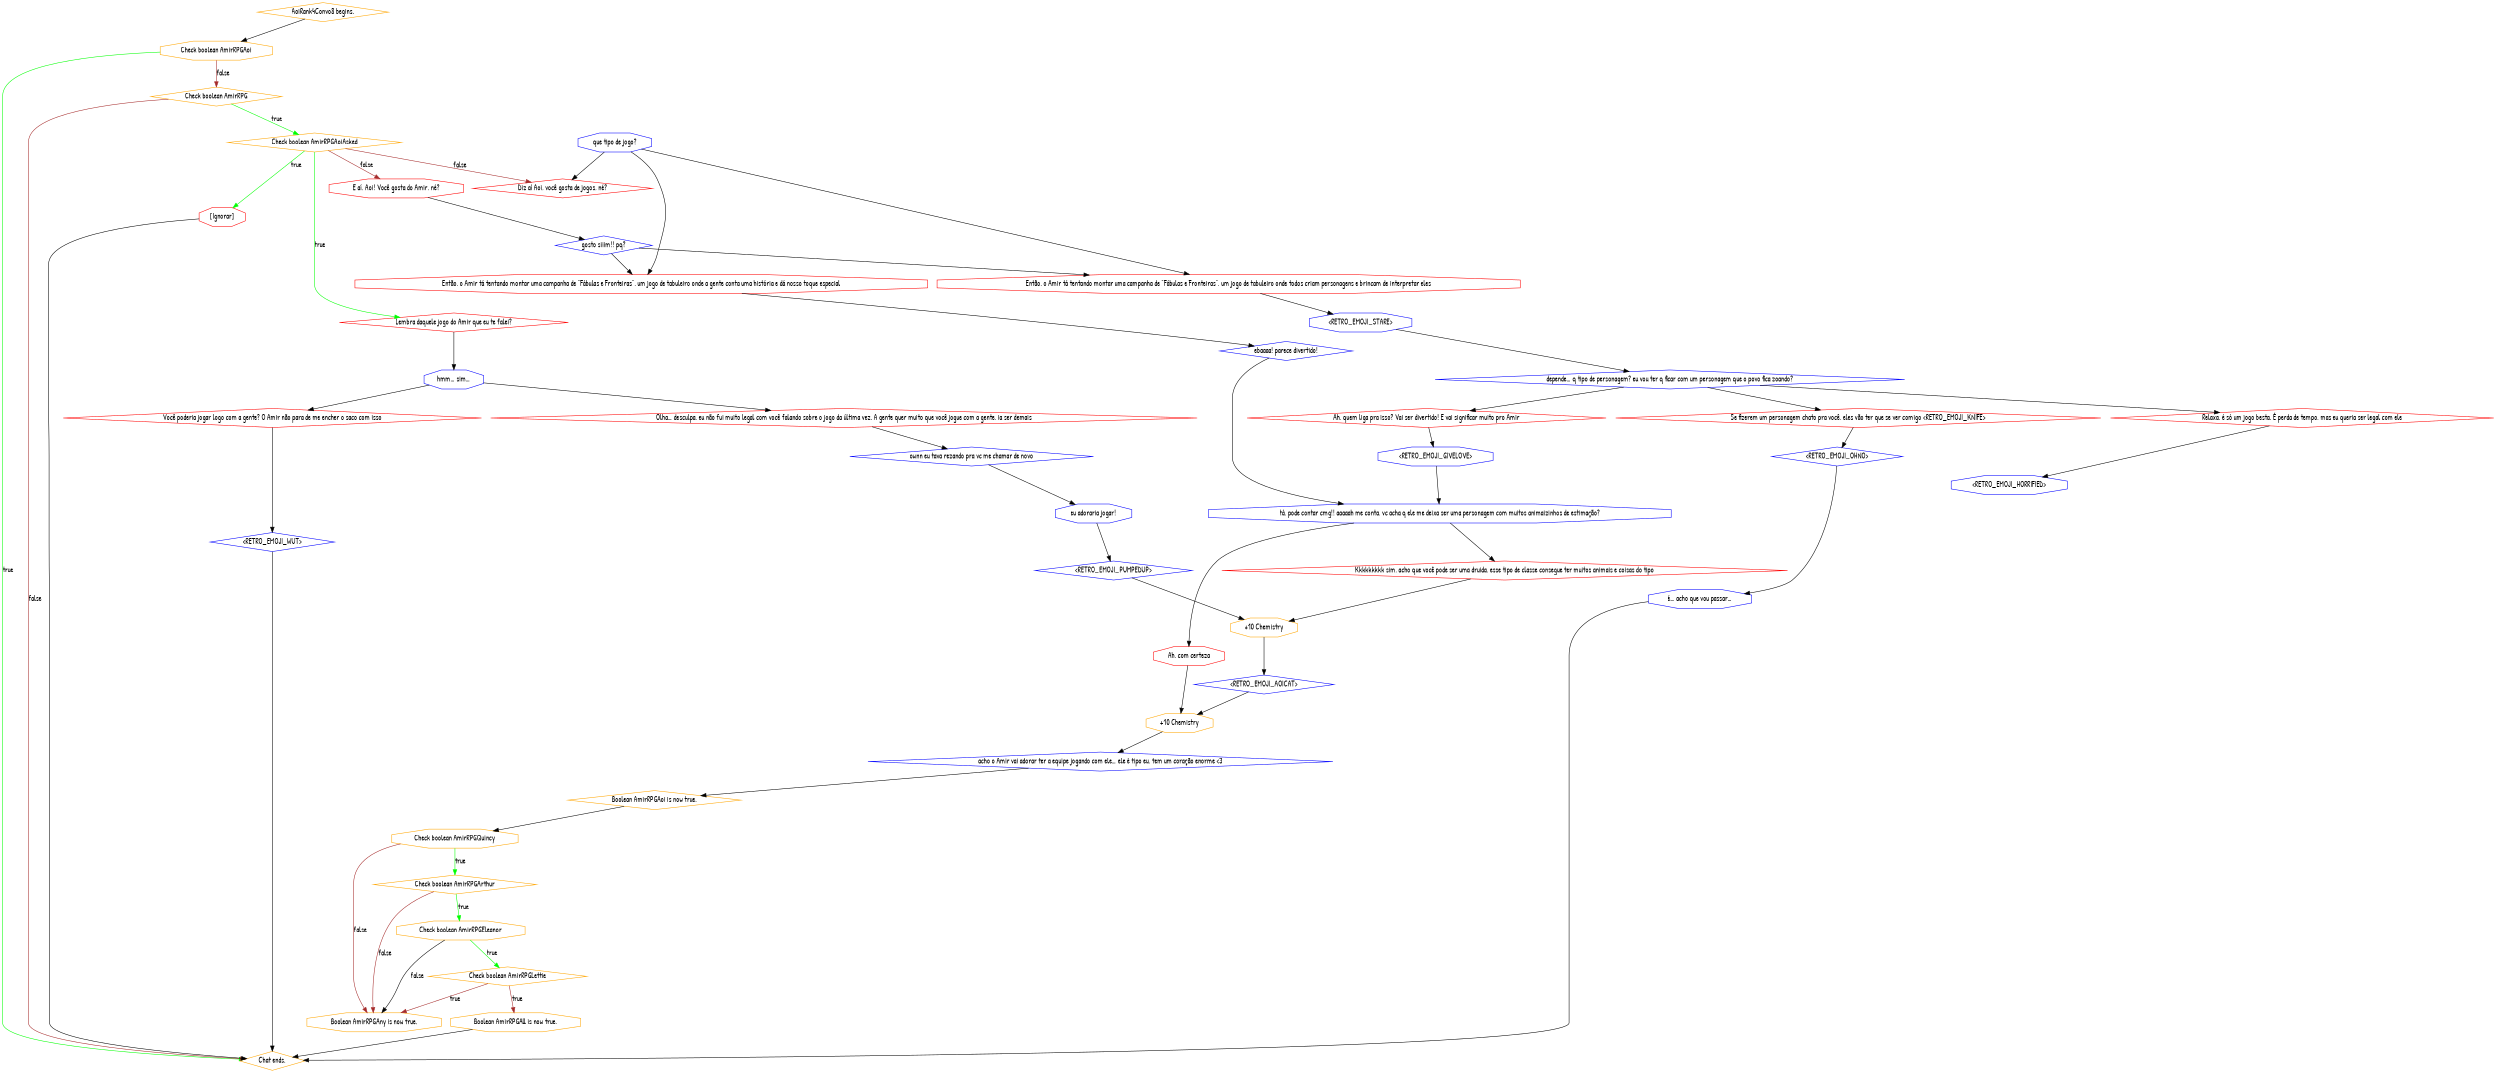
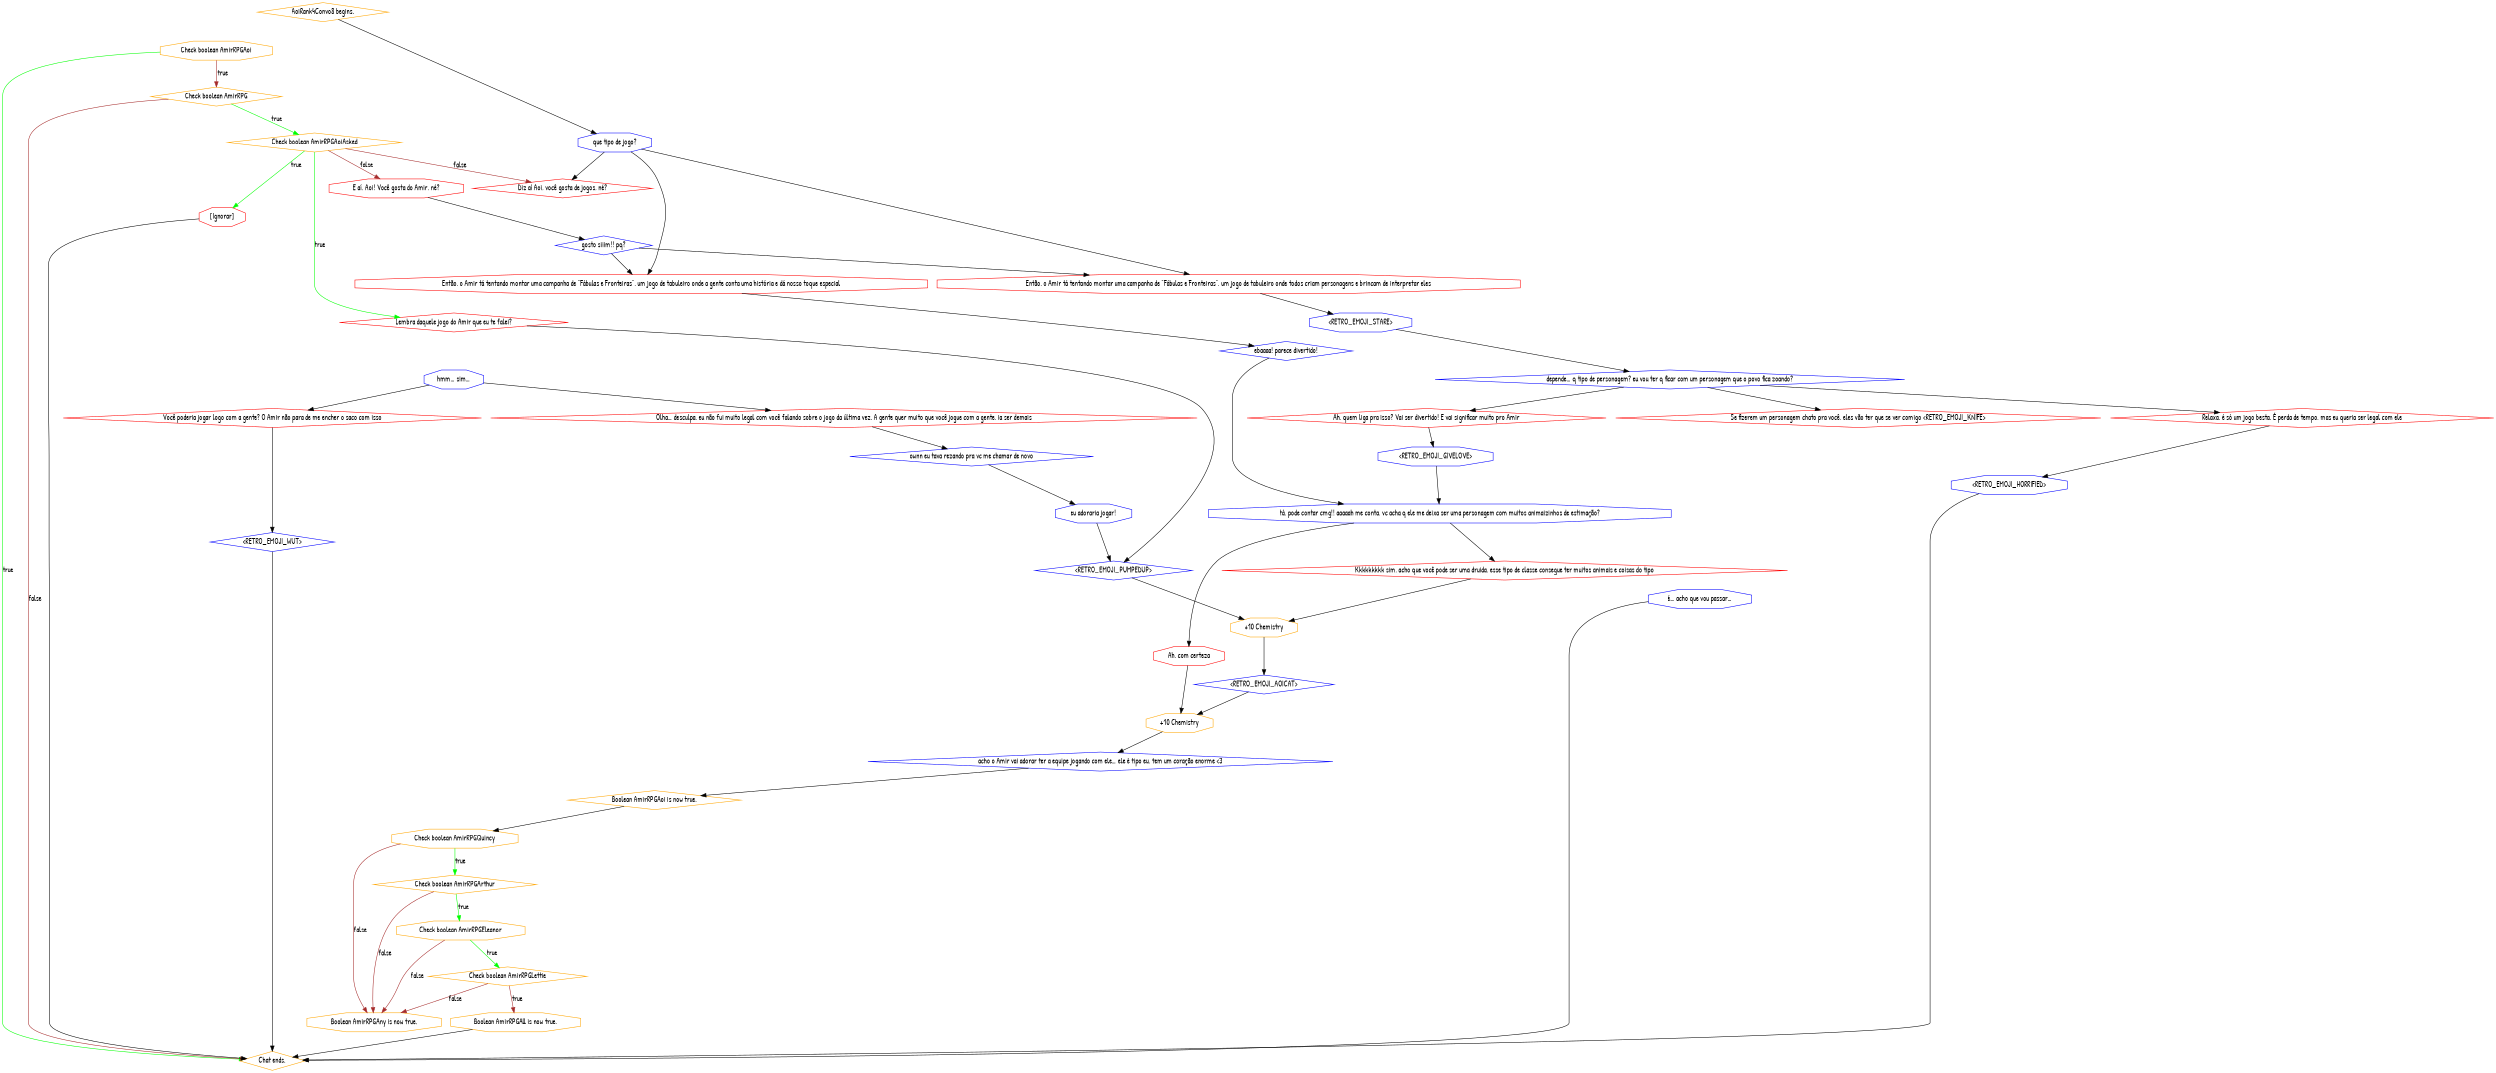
(276, 29) -> (465, 76)
(223, 74) -> (223, 74)
(454, 348) -> (960, 356)
(1837, 457) -> none
(409, 969) -> (409, 969)
(455, 999) -> (455, 999)
none -> (1451, 1044)
